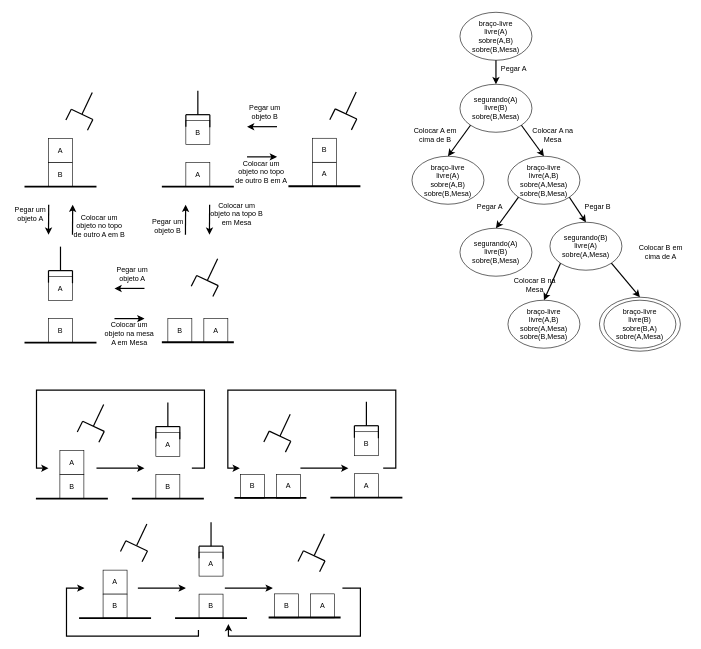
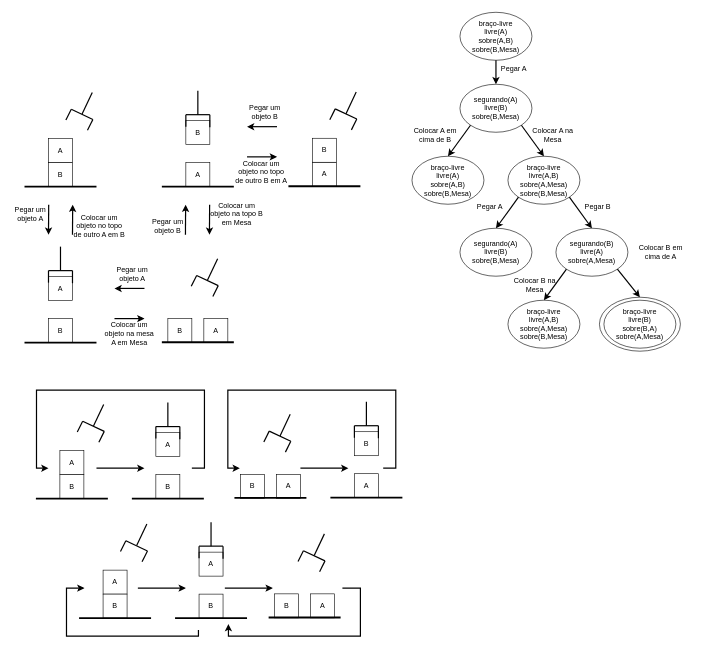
(586, 246) -> (592, 252)
